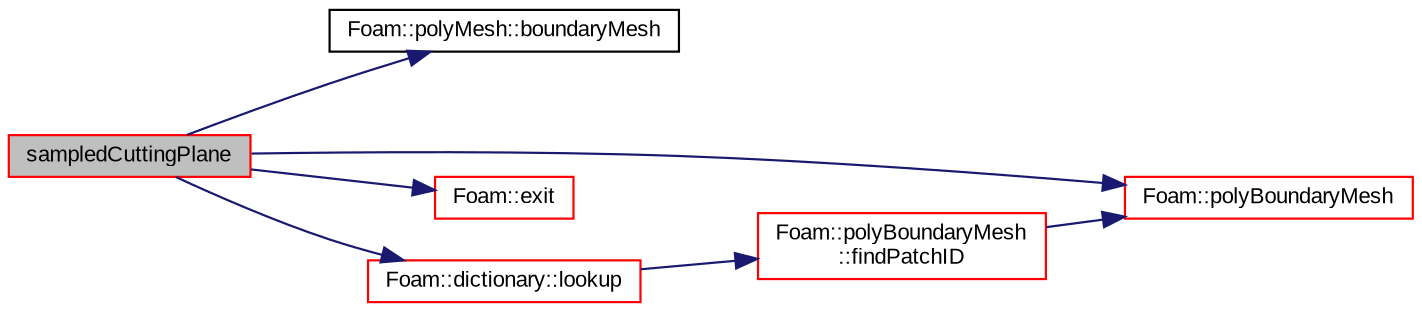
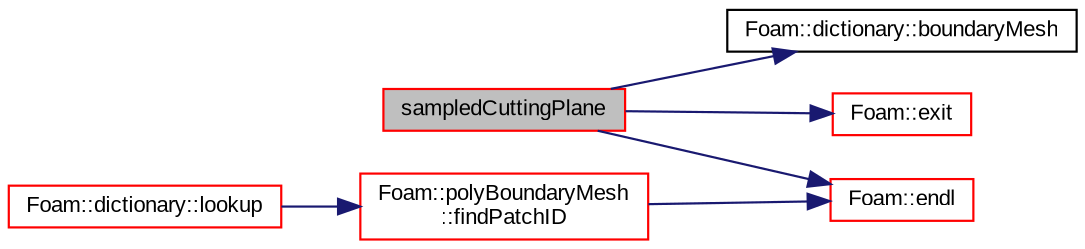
(504, 31) -> (902, 31)
(1269, 198) -> (902, 200)
(277, 221) -> none
